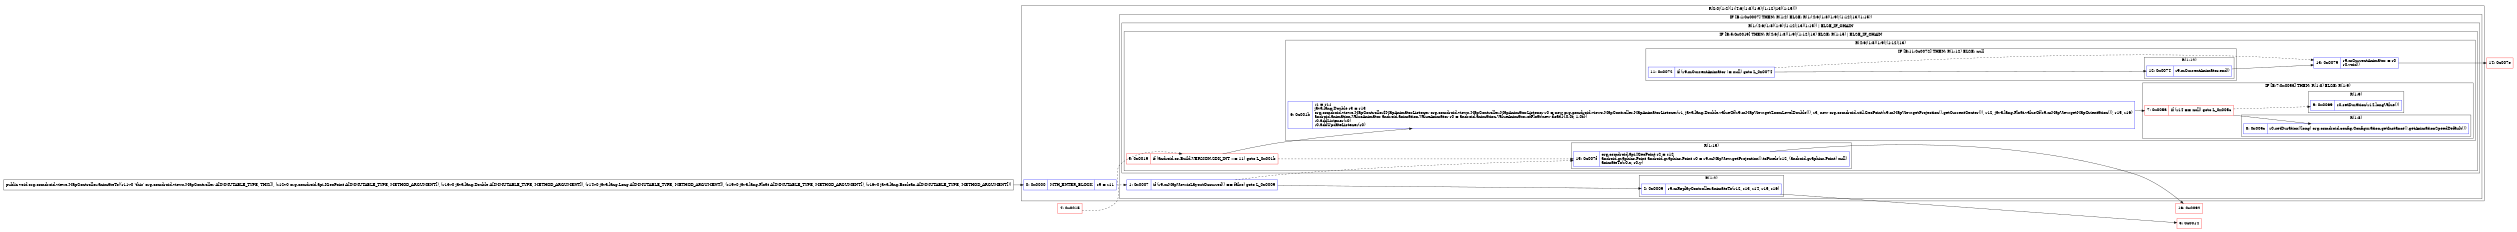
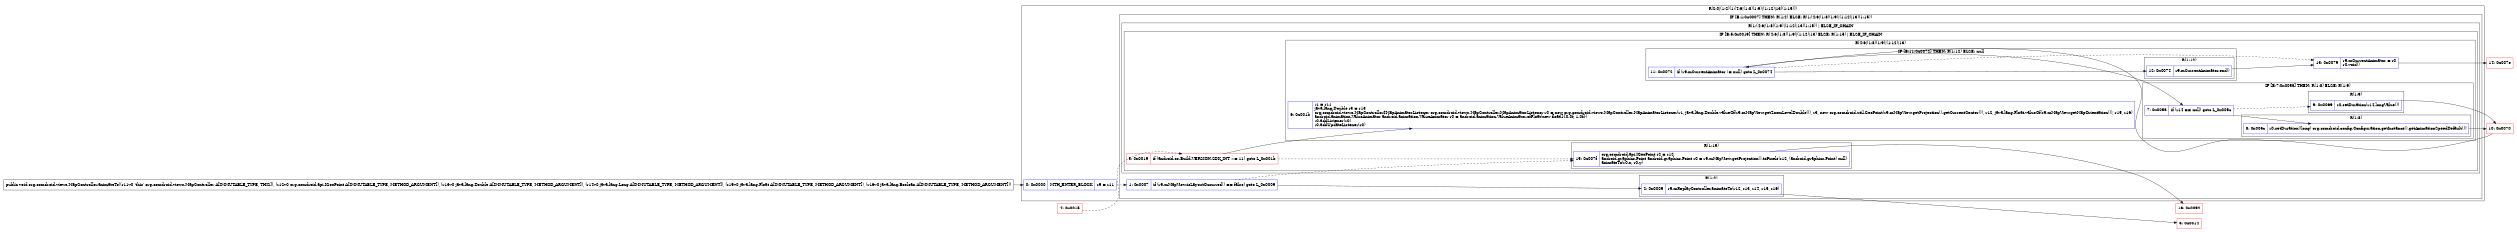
(2189, 110) -> (2189, 110)
(2138, 111) -> (1966, 55)
none -> (2500, 129)
